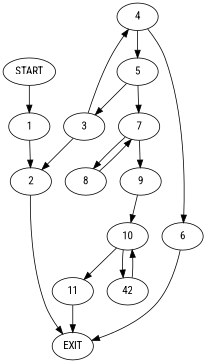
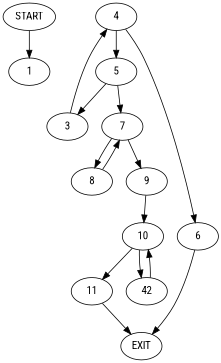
(31, 181) -> none
